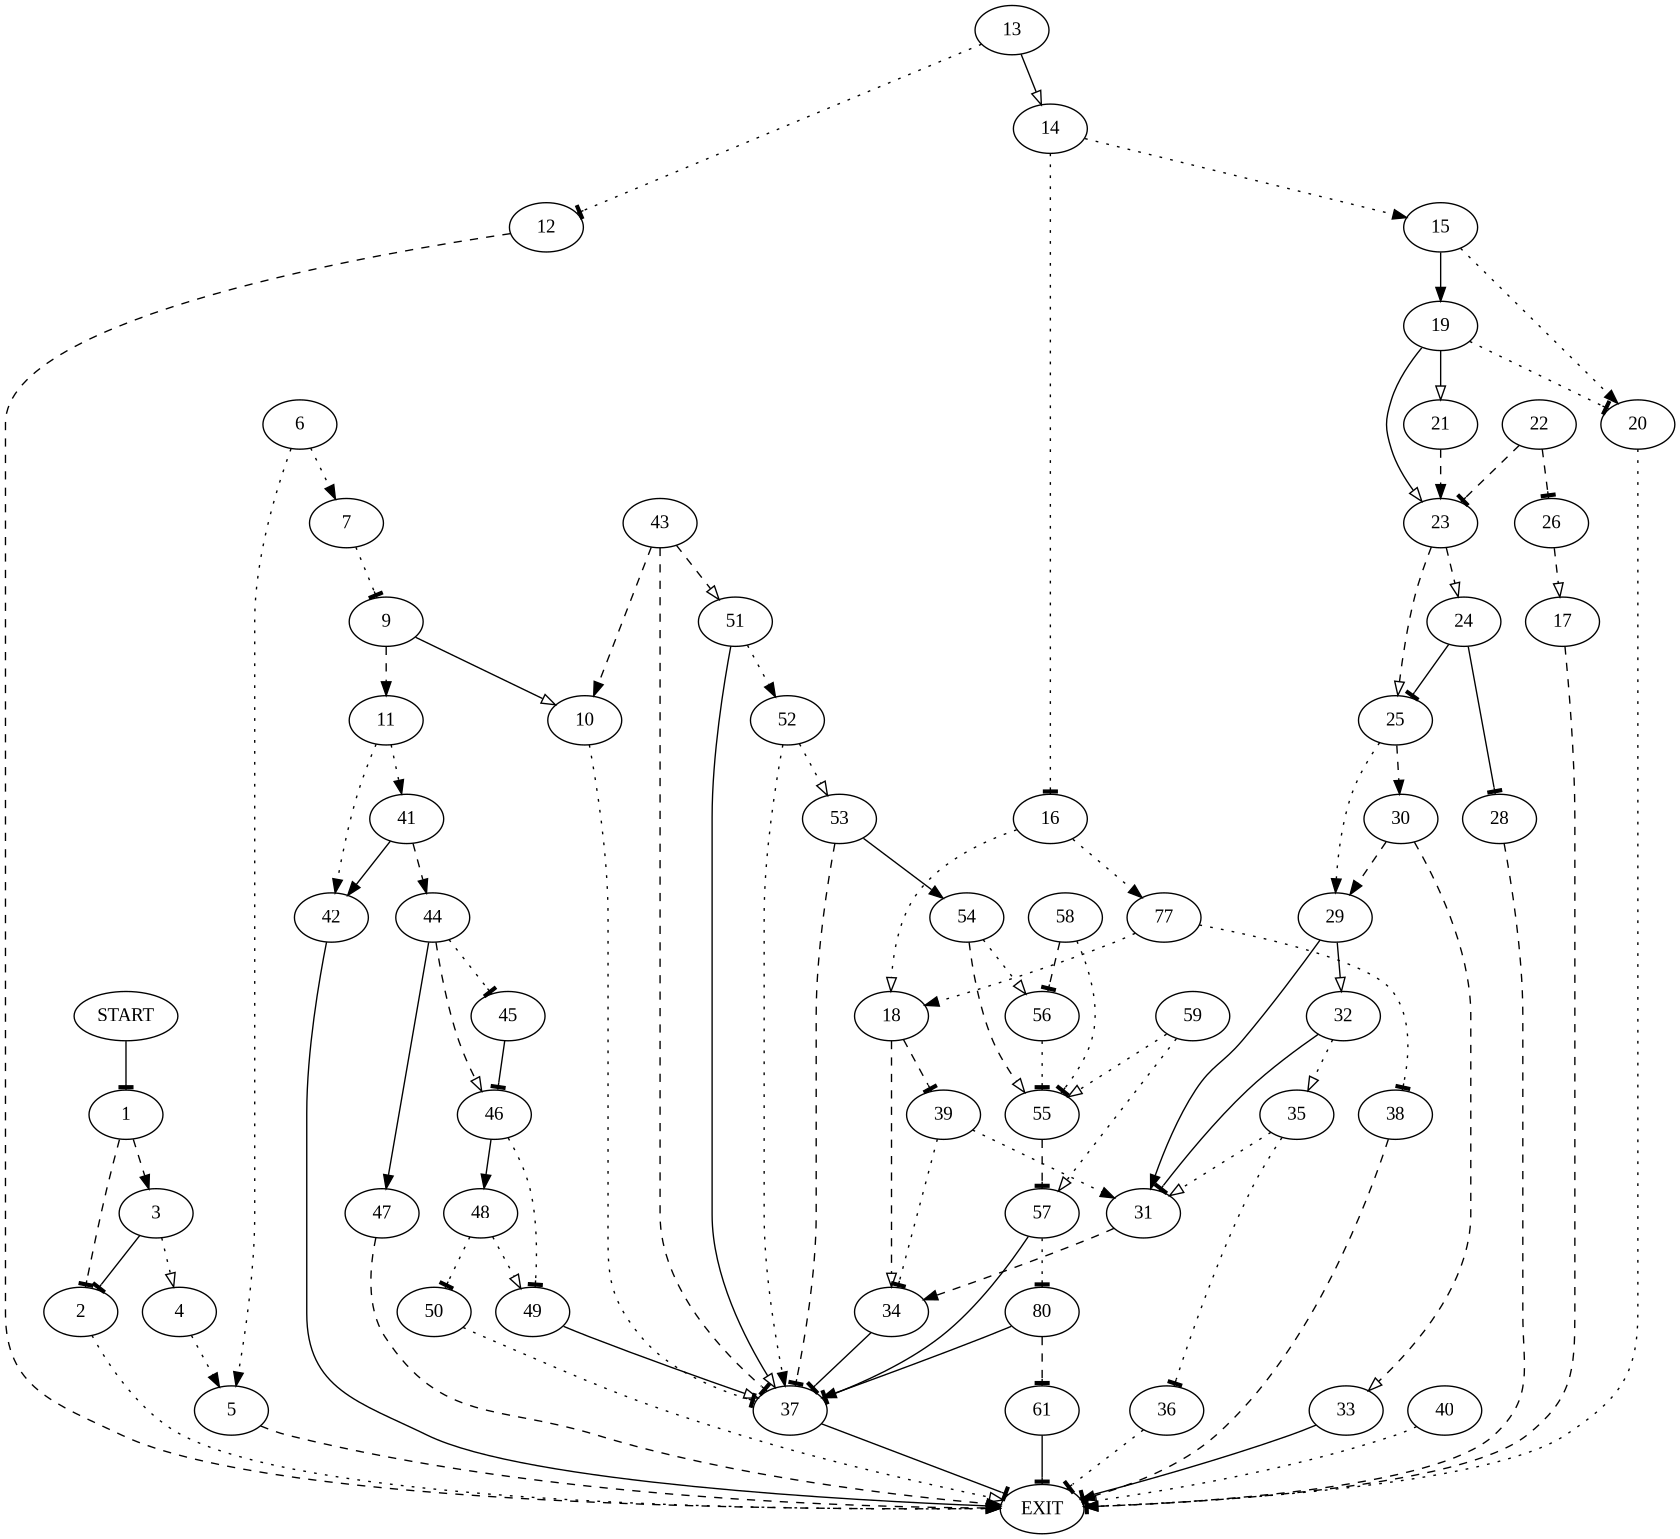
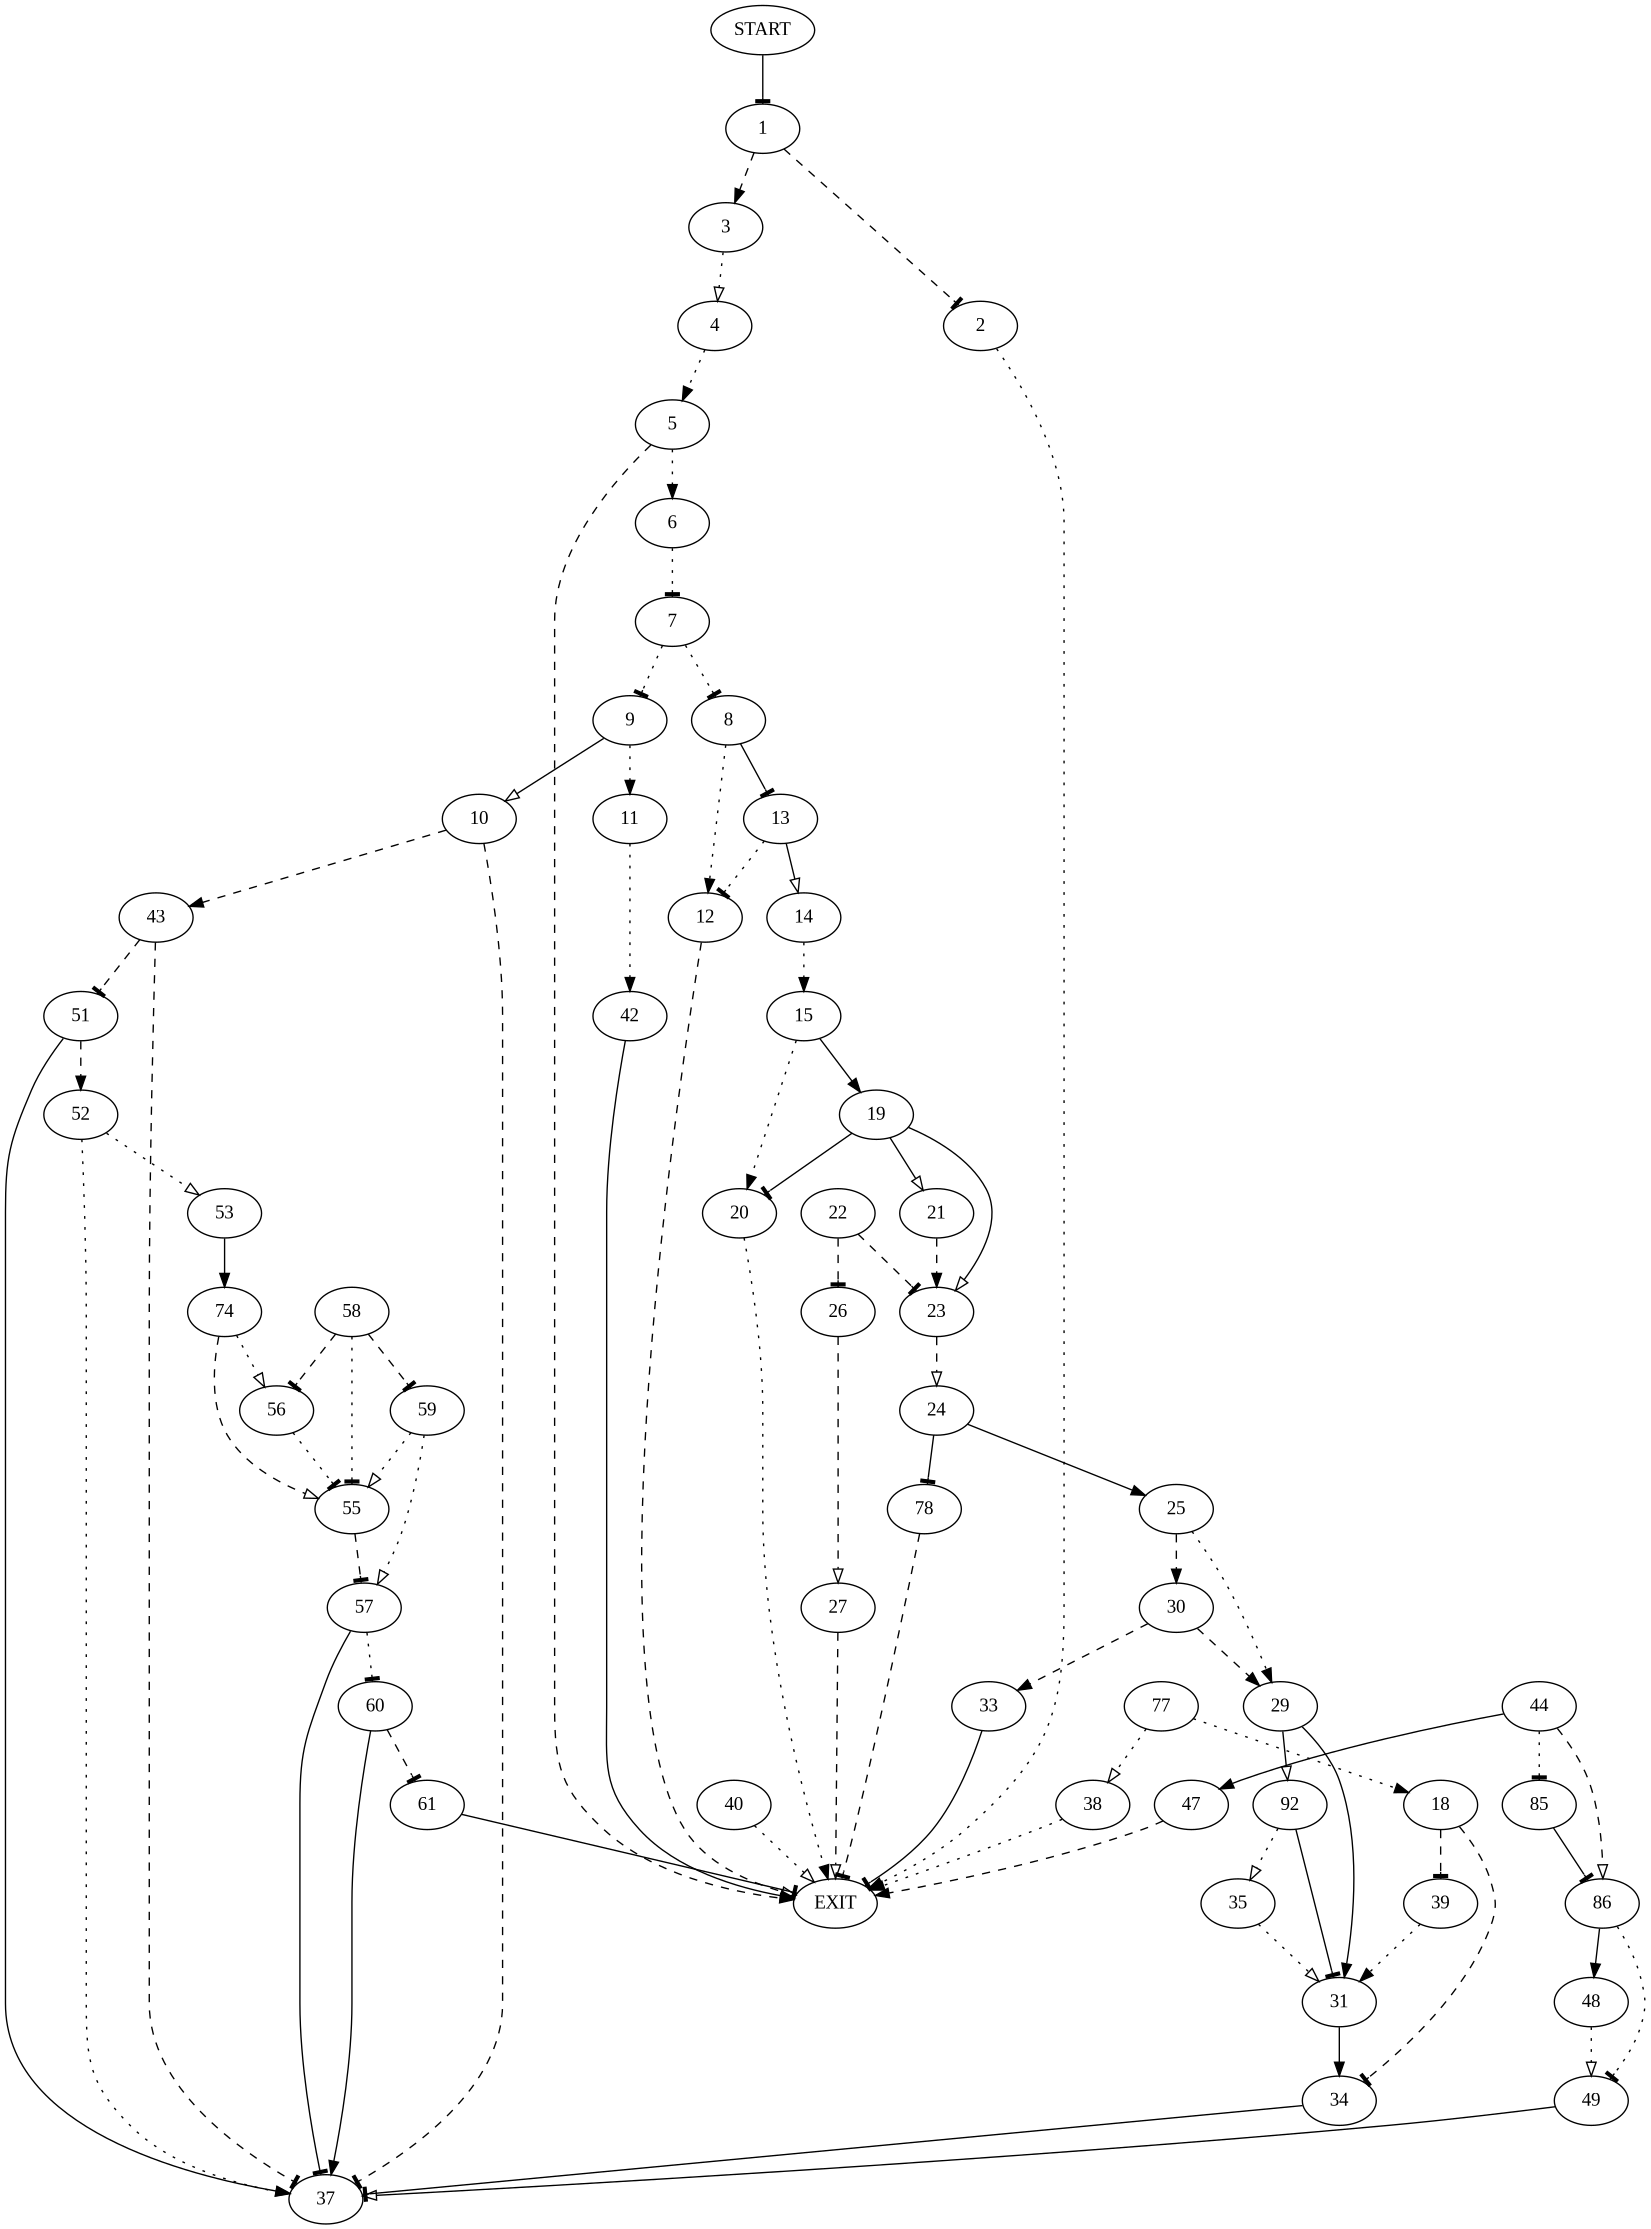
(1536, 374) -> (811, 1162)
(320, 467) -> (672, 569)
(693, 567) -> (121, 964)
(1411, 613) -> none
(625, 615) -> (324, 866)
(1563, 622) -> (838, 1608)
(386, 664) -> (630, 763)
(758, 665) -> (81, 1059)
(1432, 668) -> (1050, 1457)
none -> (729, 720)
(407, 819) -> none
(1050, 819) -> none
(1500, 819) -> (924, 1509)
(255, 909) -> (672, 467)
(967, 918) -> (225, 1312)
(1352, 966) -> (1131, 1750)
(508, 1016) -> (1539, 1805)
(1343, 1016) -> (1290, 1805)
(608, 1107) -> (503, 1541)
(816, 1111) -> none
(494, 1115) -> (1602, 1904)
(1471, 1121) -> (1089, 1654)
(892, 1157) -> (1472, 1965)
(918, 1210) -> none
(121, 1260) -> none
(1026, 1263) -> (1339, 2045)
(434, 1312) -> none
(1042, 1312) -> (375, 1706)
(1284, 1356) -> (973, 1853)
none -> (387, 1359)
(1167, 1411) -> none
(911, 1458) -> none
